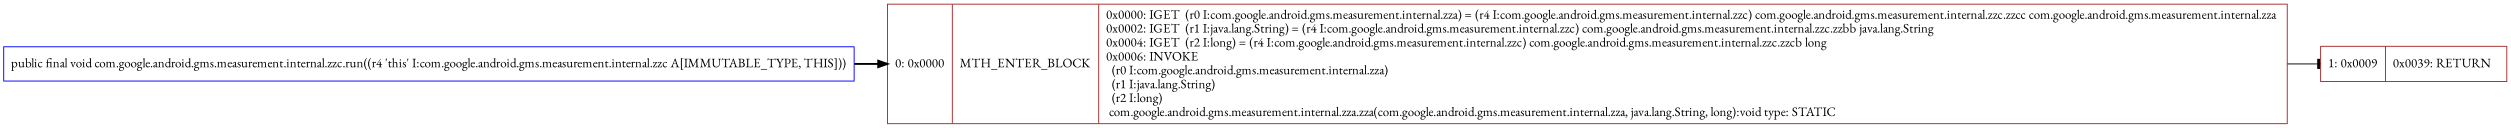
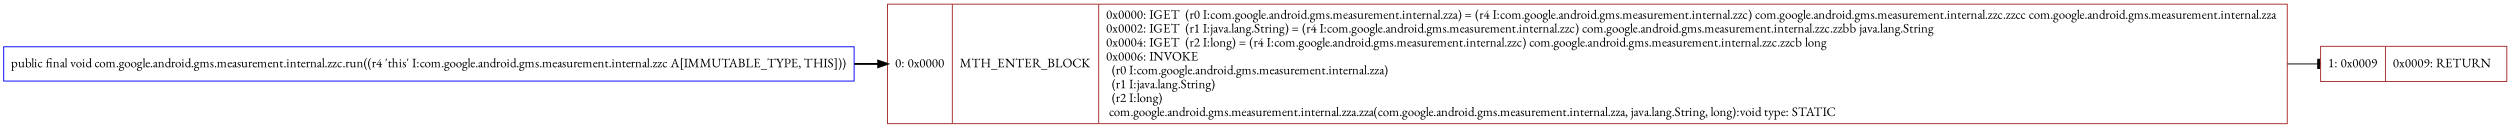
(2446, 63) -> (2446, 63)
